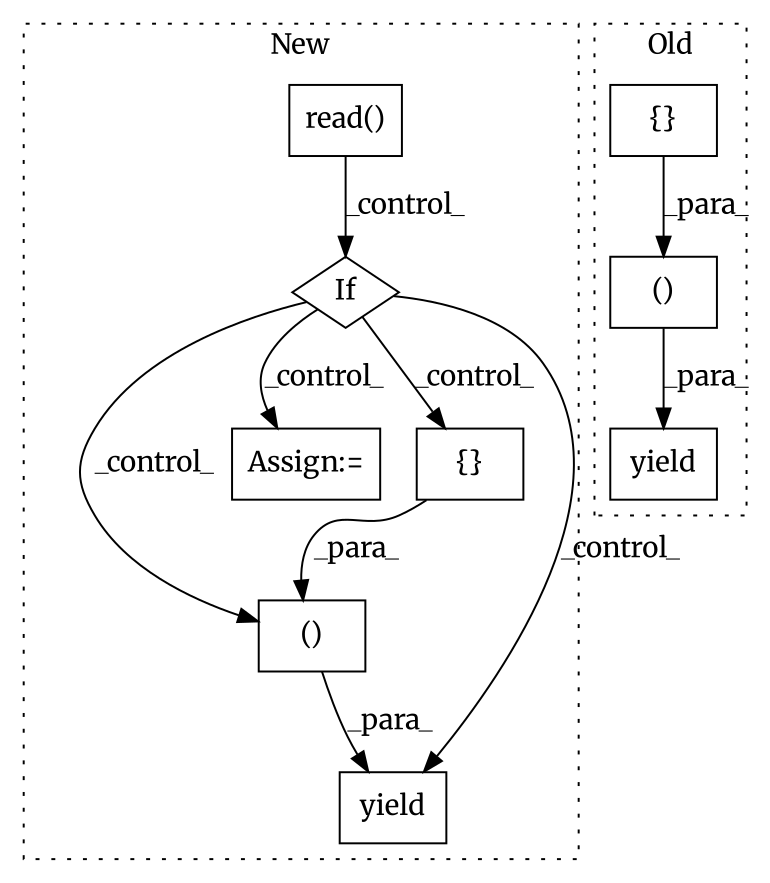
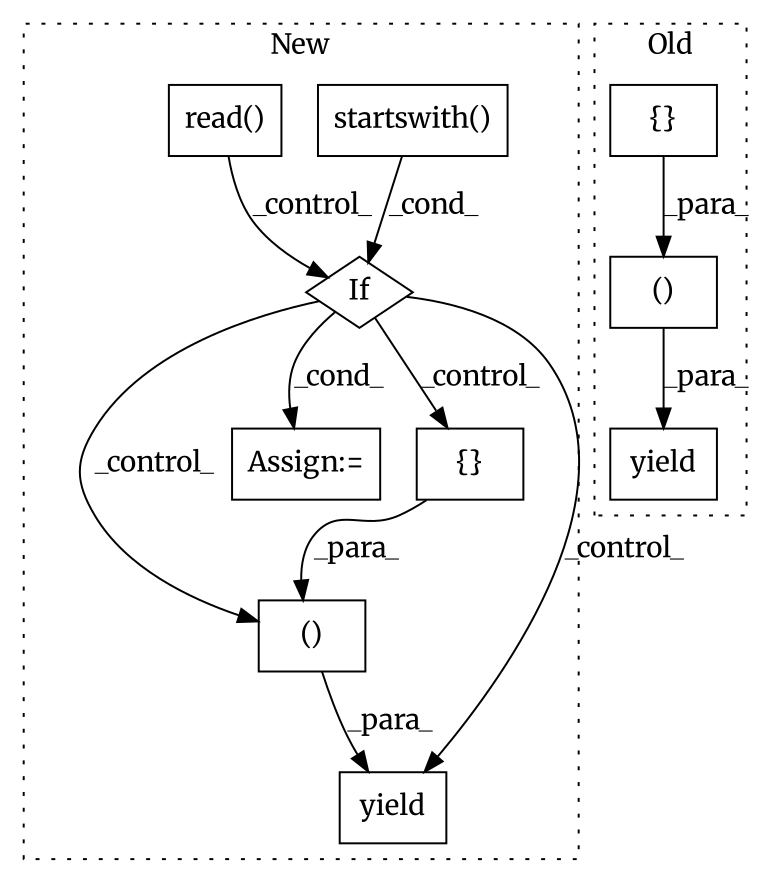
none -> (413, 120)
(325, 378) -> (340, 378)
